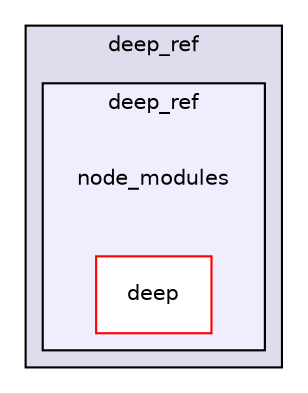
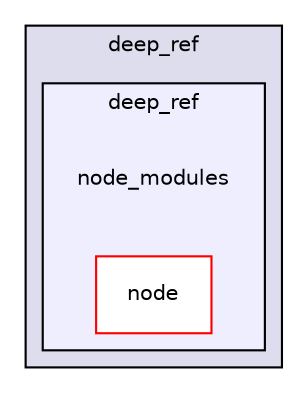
(154, 295) -> (154, 295)
